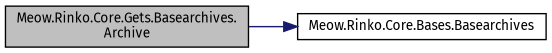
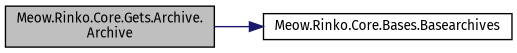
(127, 27) -> (110, 27)
